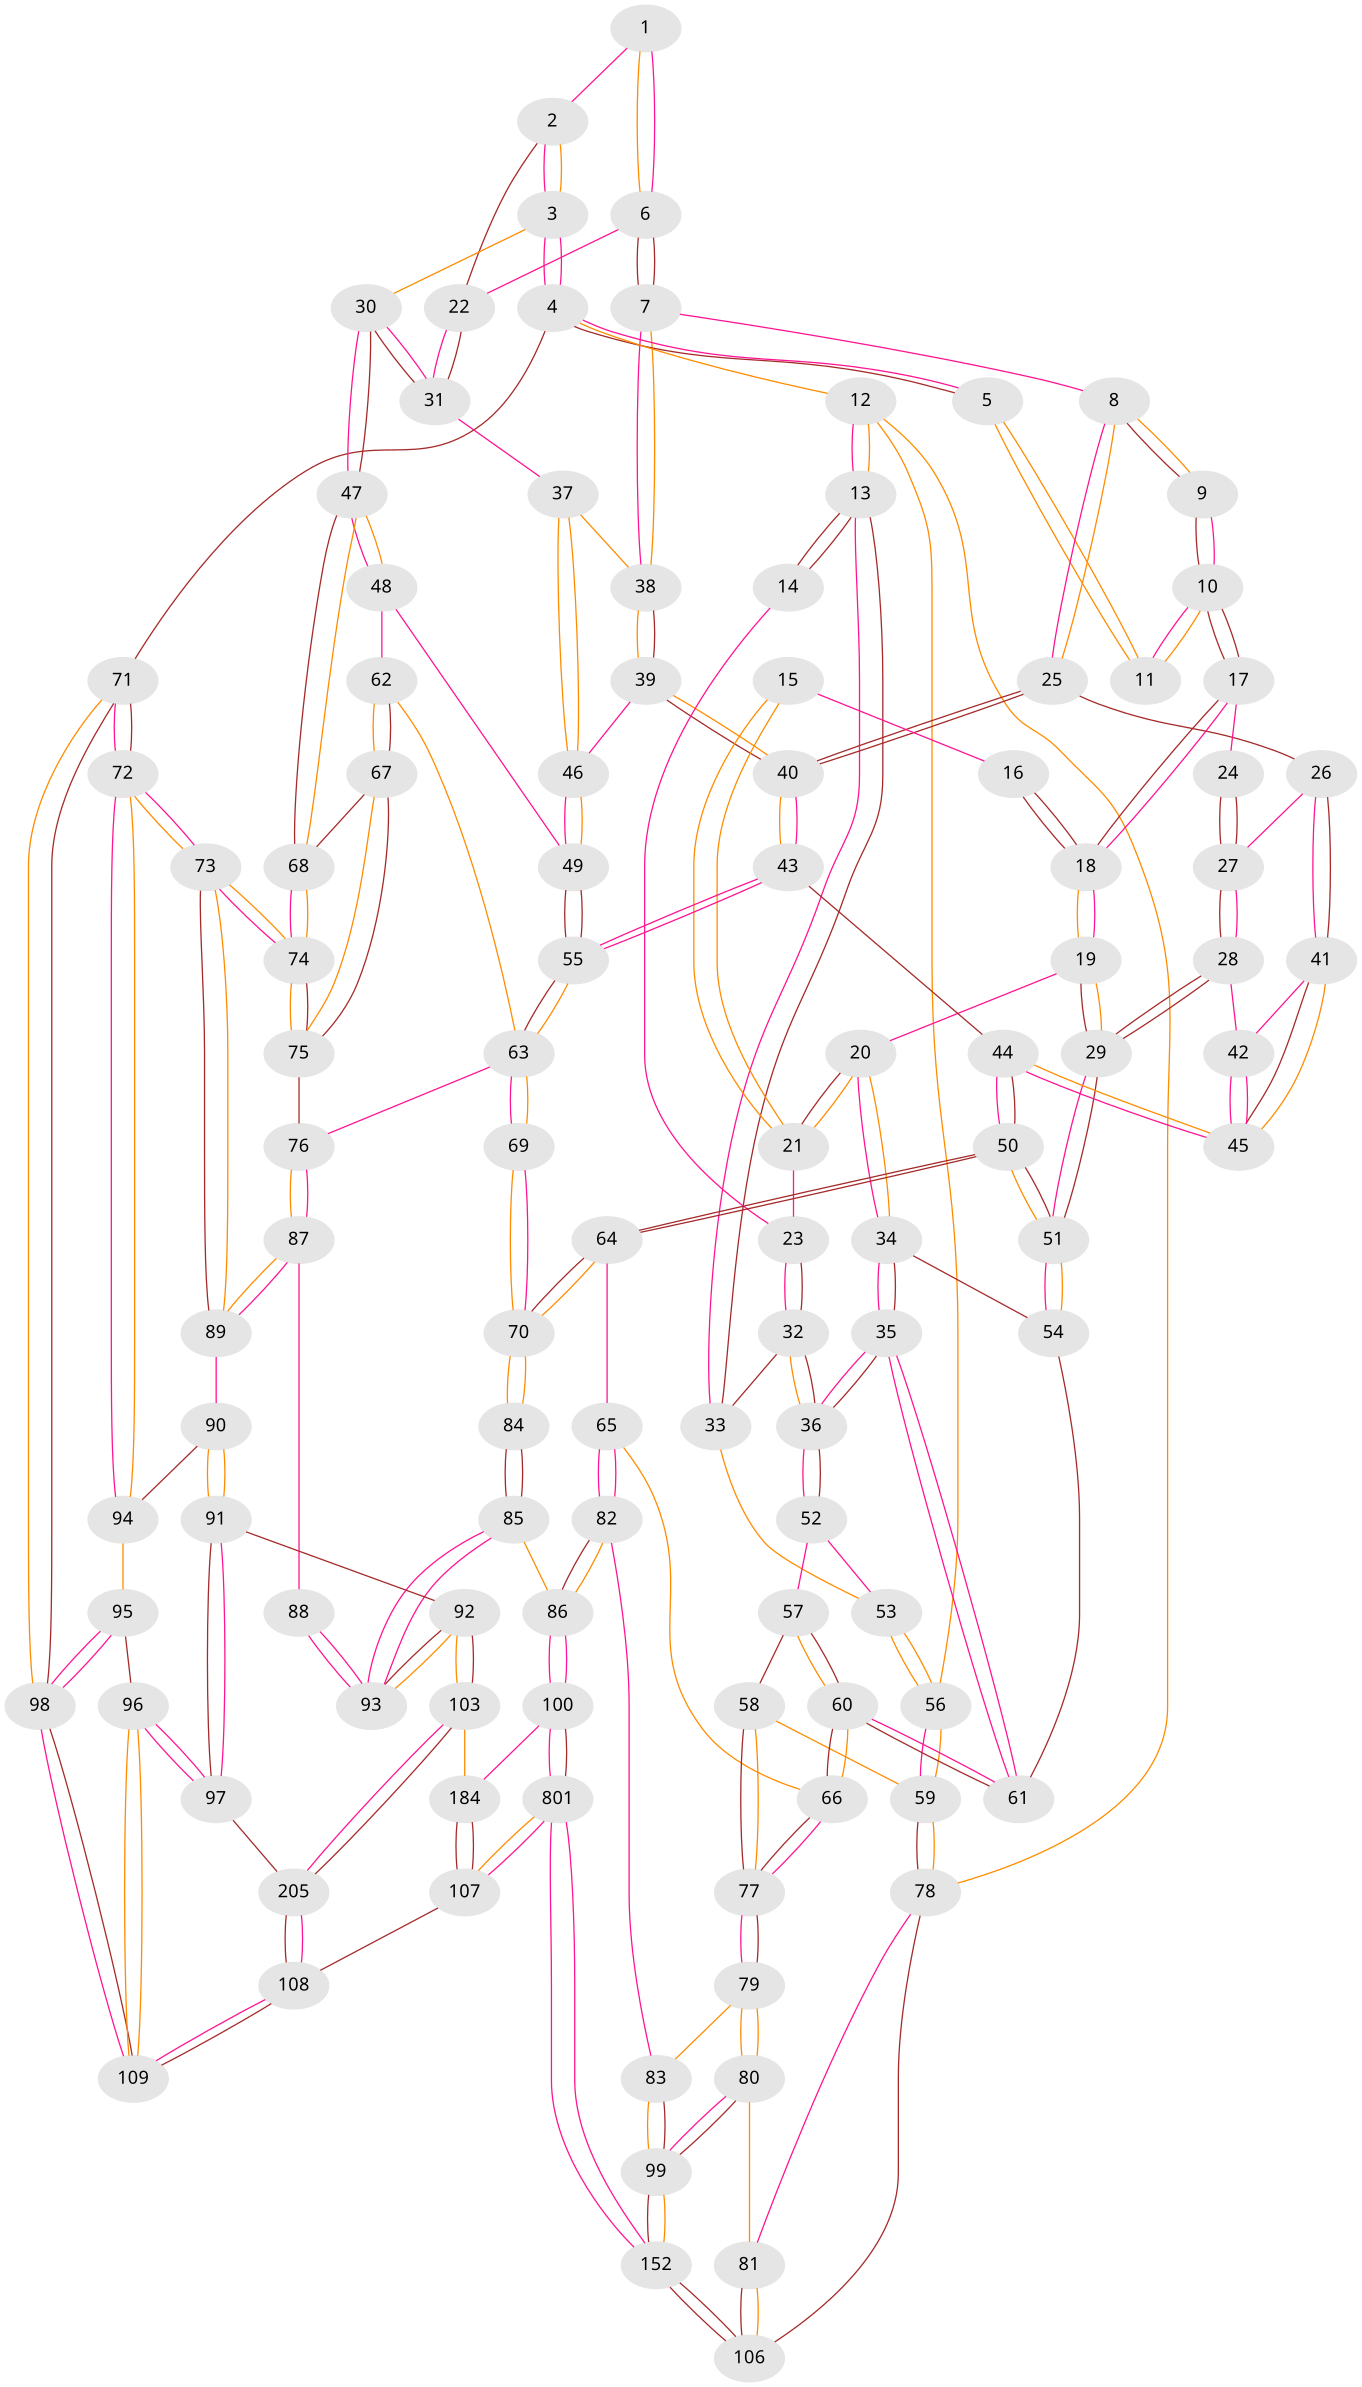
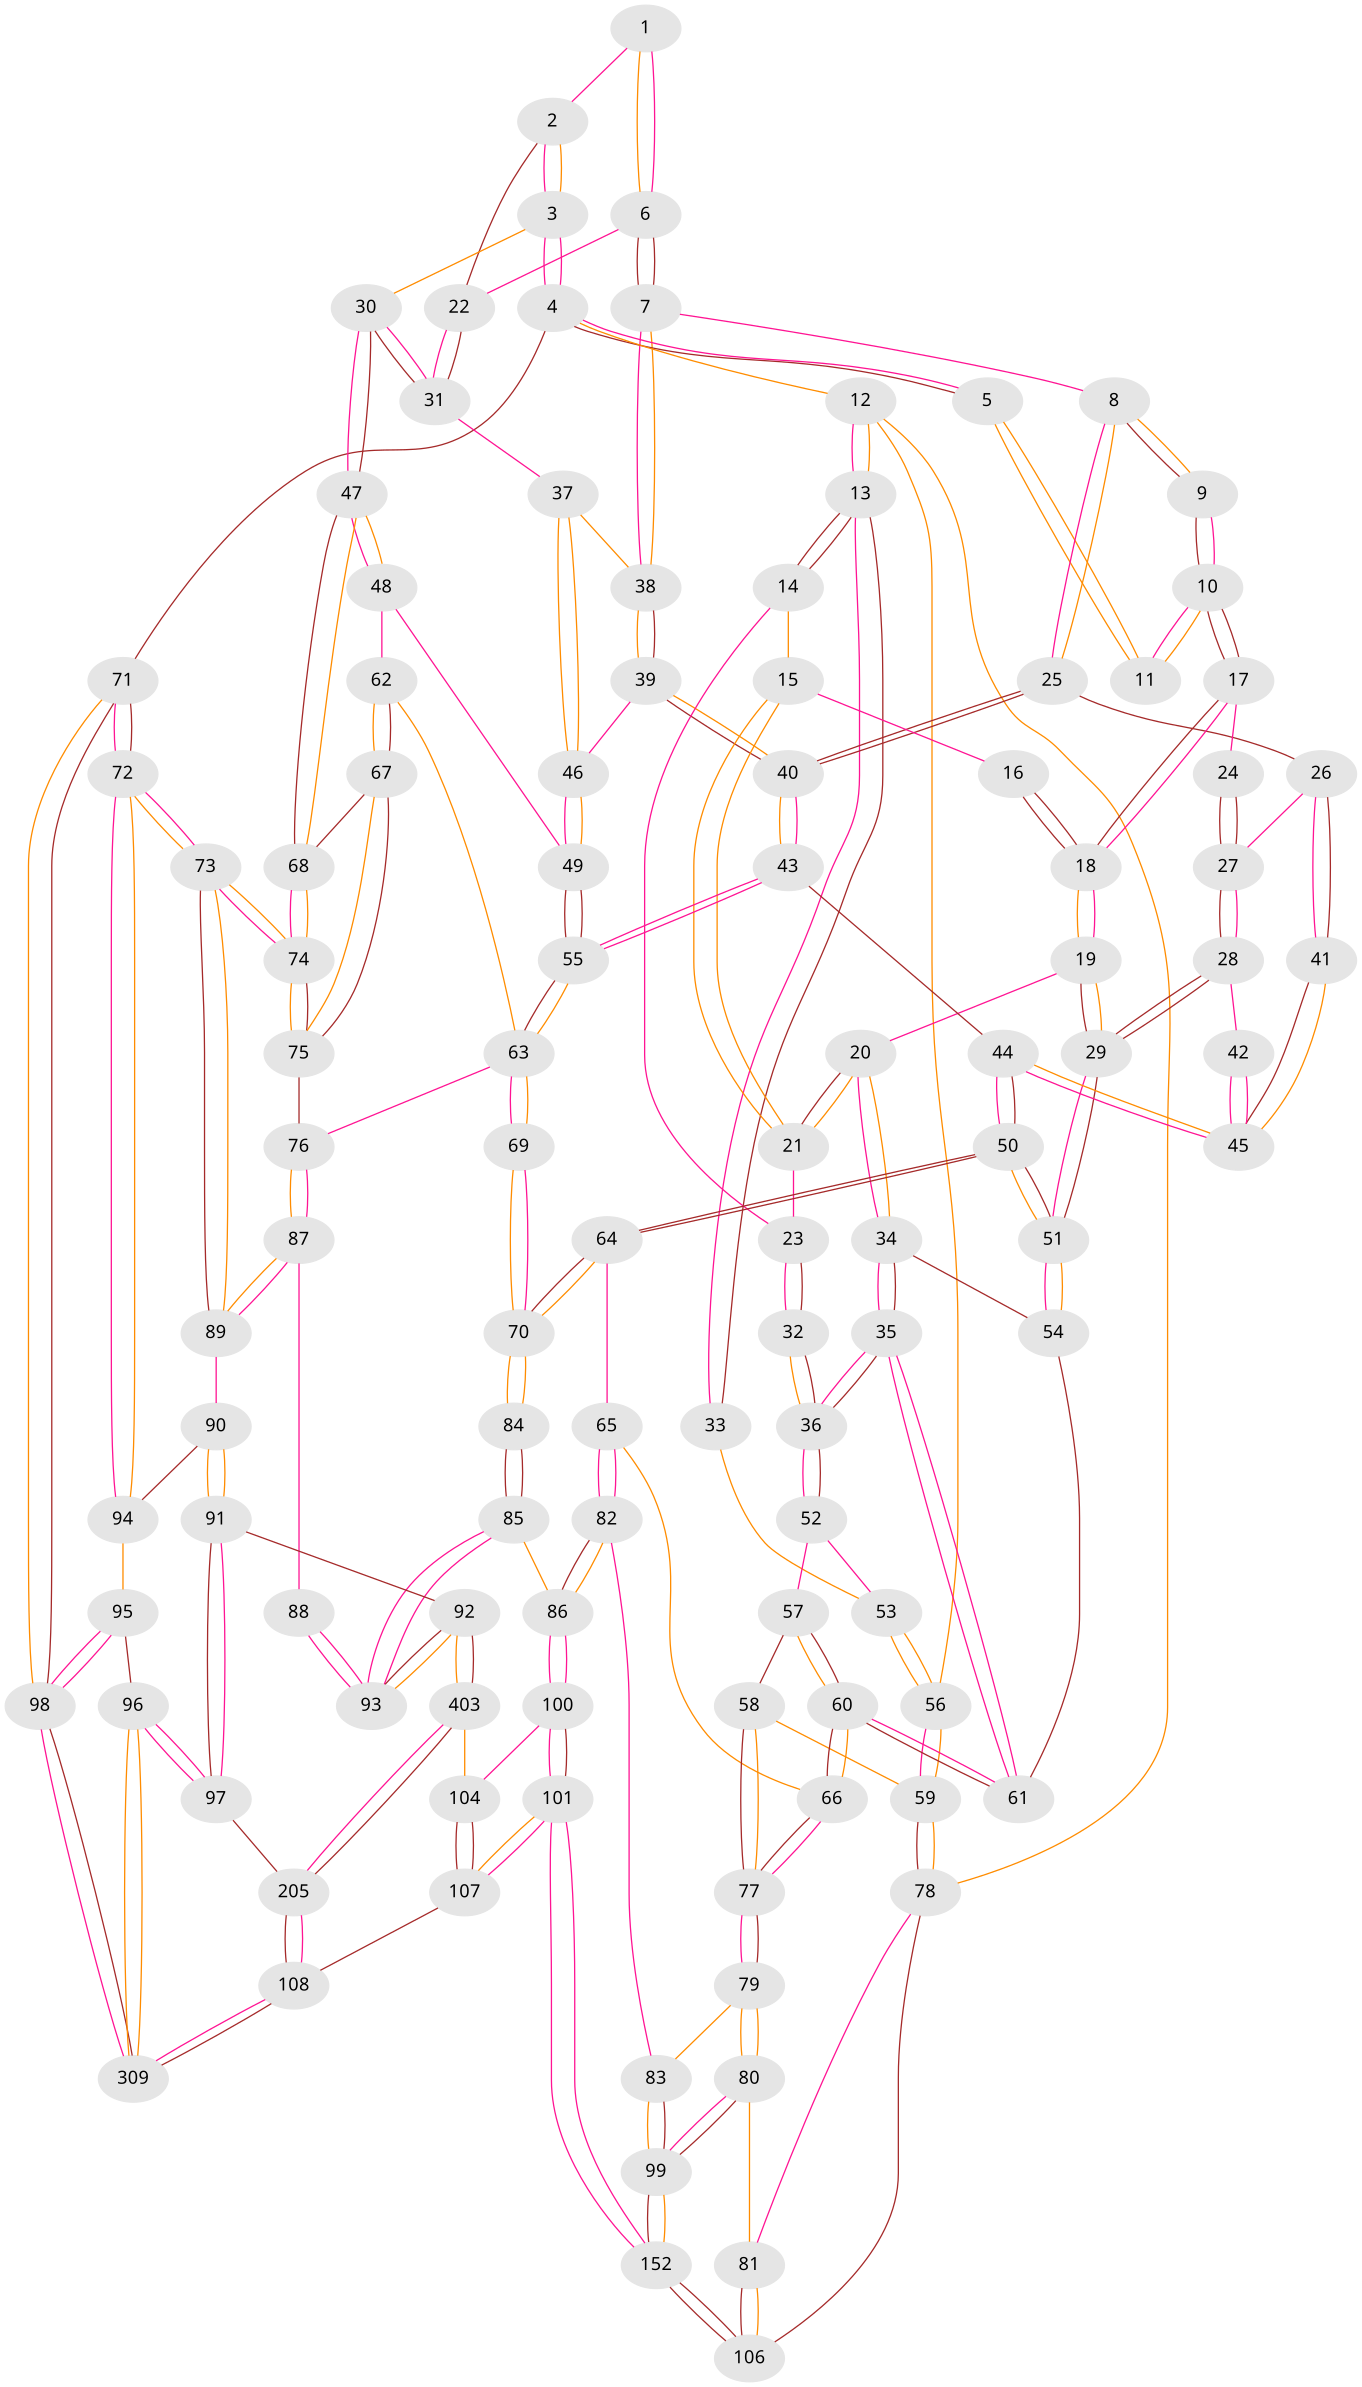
none -> (788, 634)
(1280, 1007) -> none
(755, 1380) -> none
(465, 1706) -> (465, 1706)
(465, 1799) -> (465, 1799)
(558, 1799) -> (558, 1799)
(133, 2079) -> (133, 2079)
